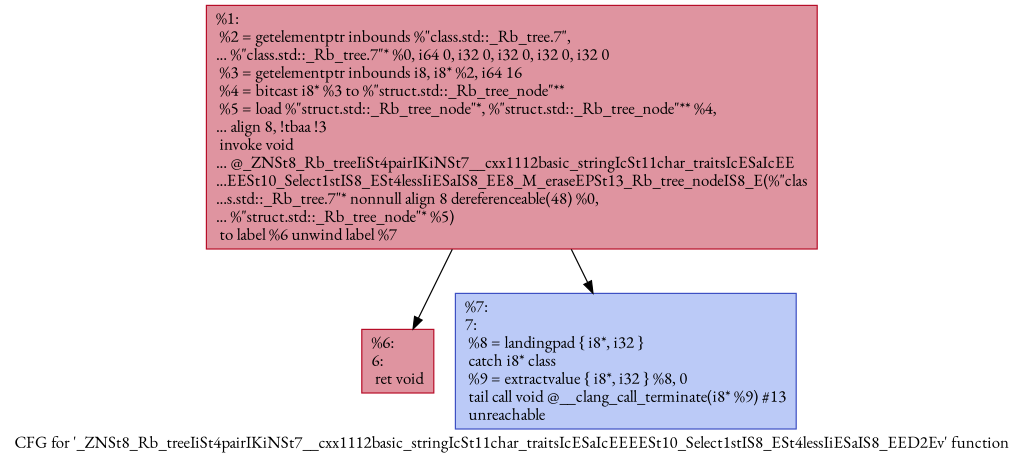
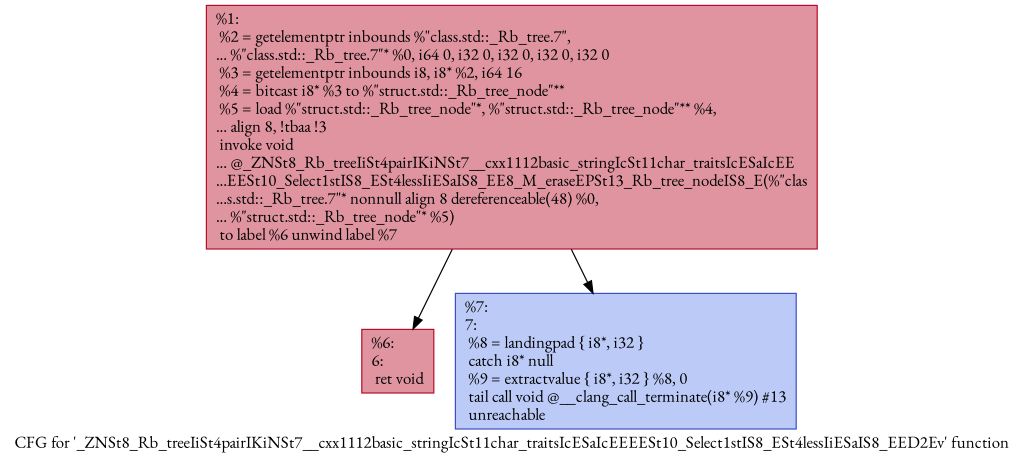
(511, 361) -> (509, 361)
